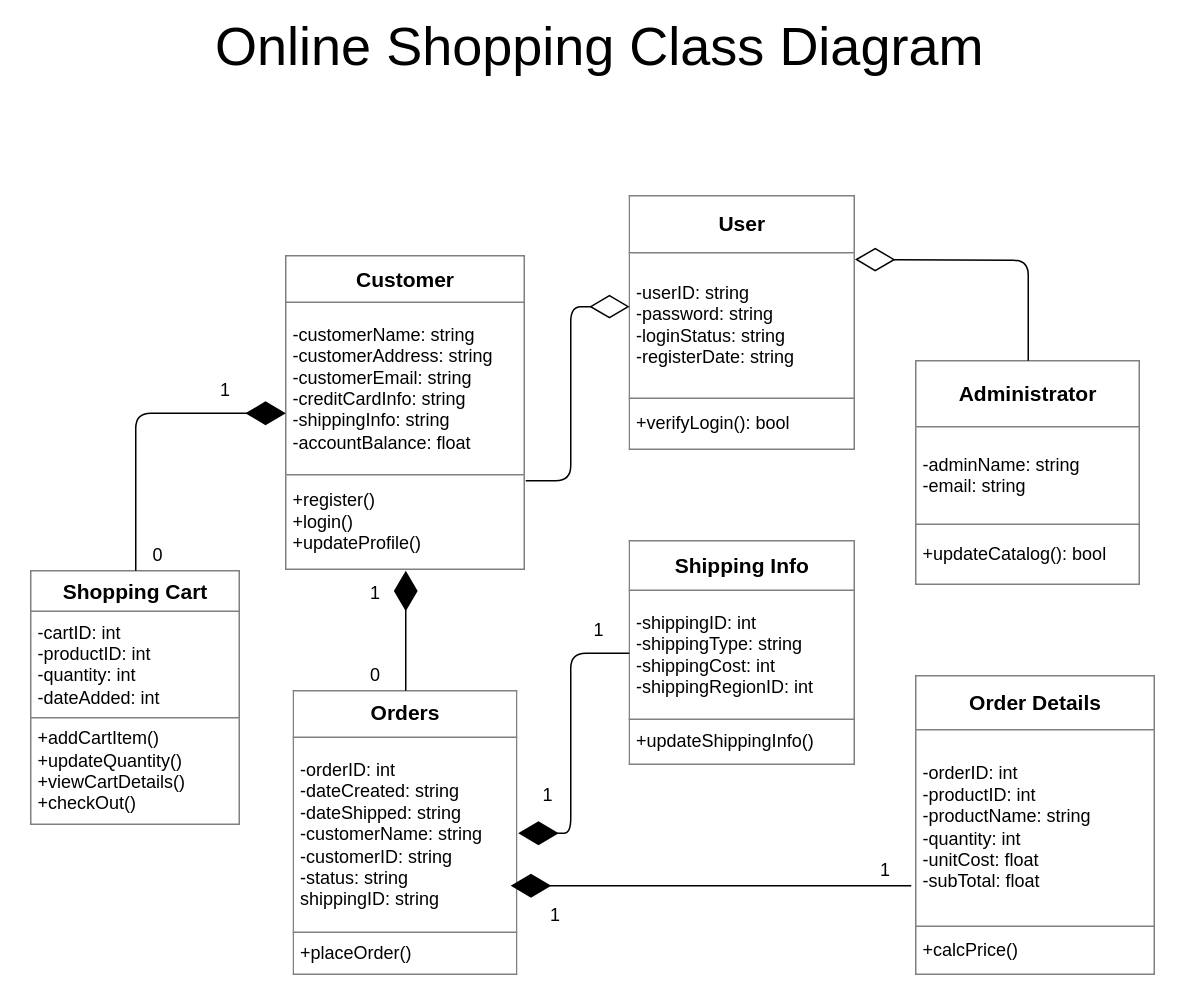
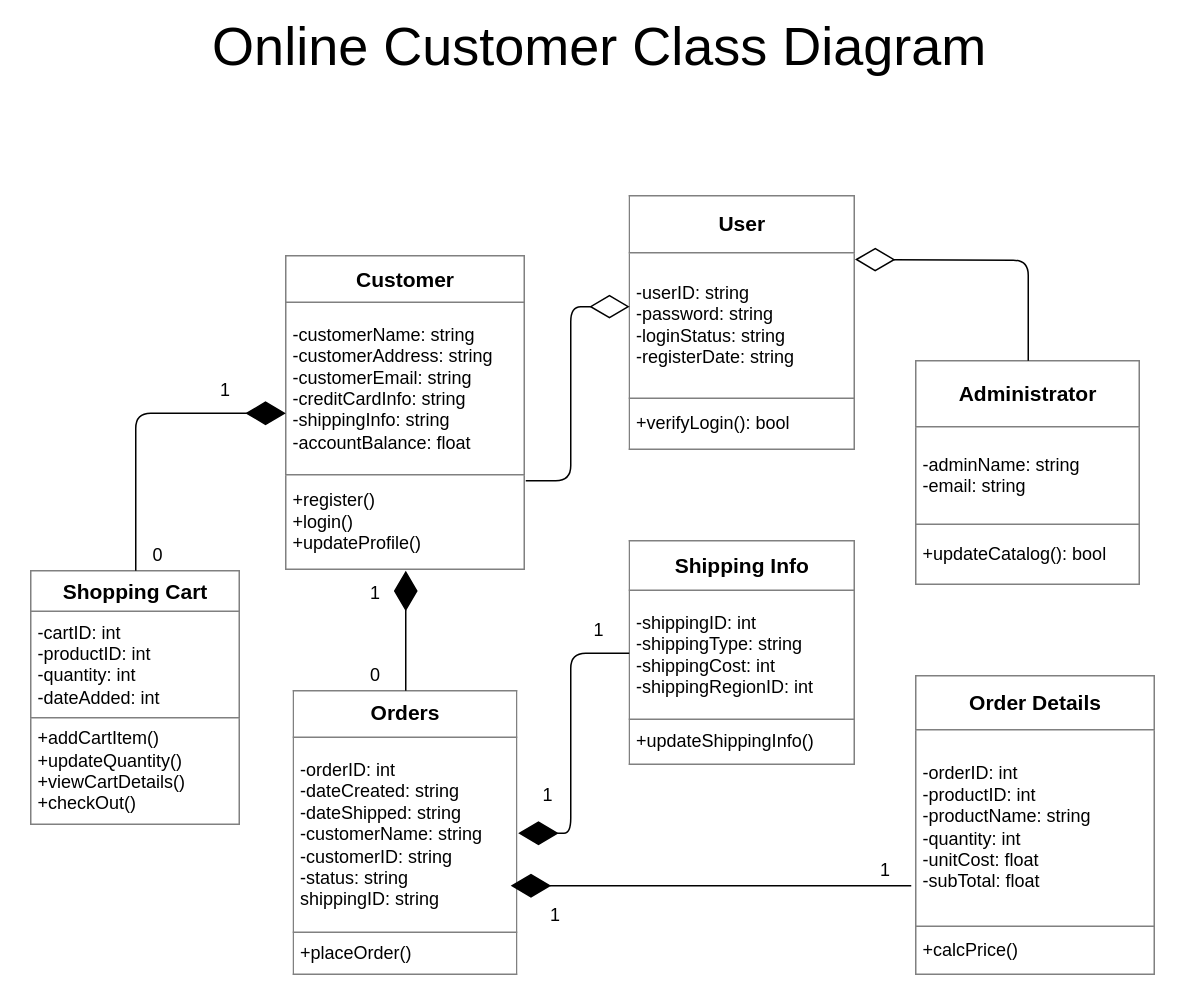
(600, 46) -> (600, 46)
